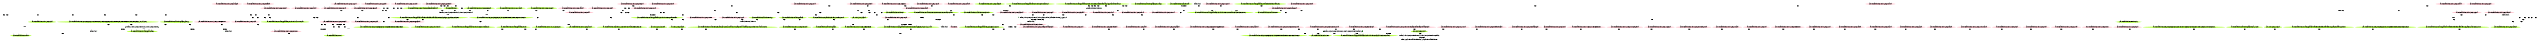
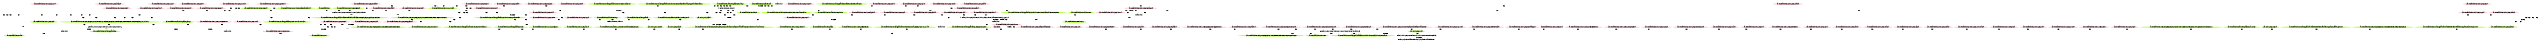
(990, 4) -> none
